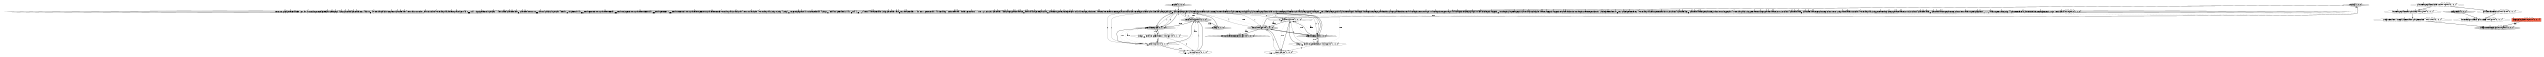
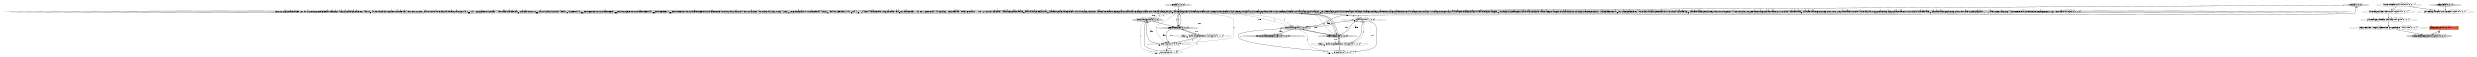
(2468, 8) -> (2394, 8)
(1218, 28) -> none
